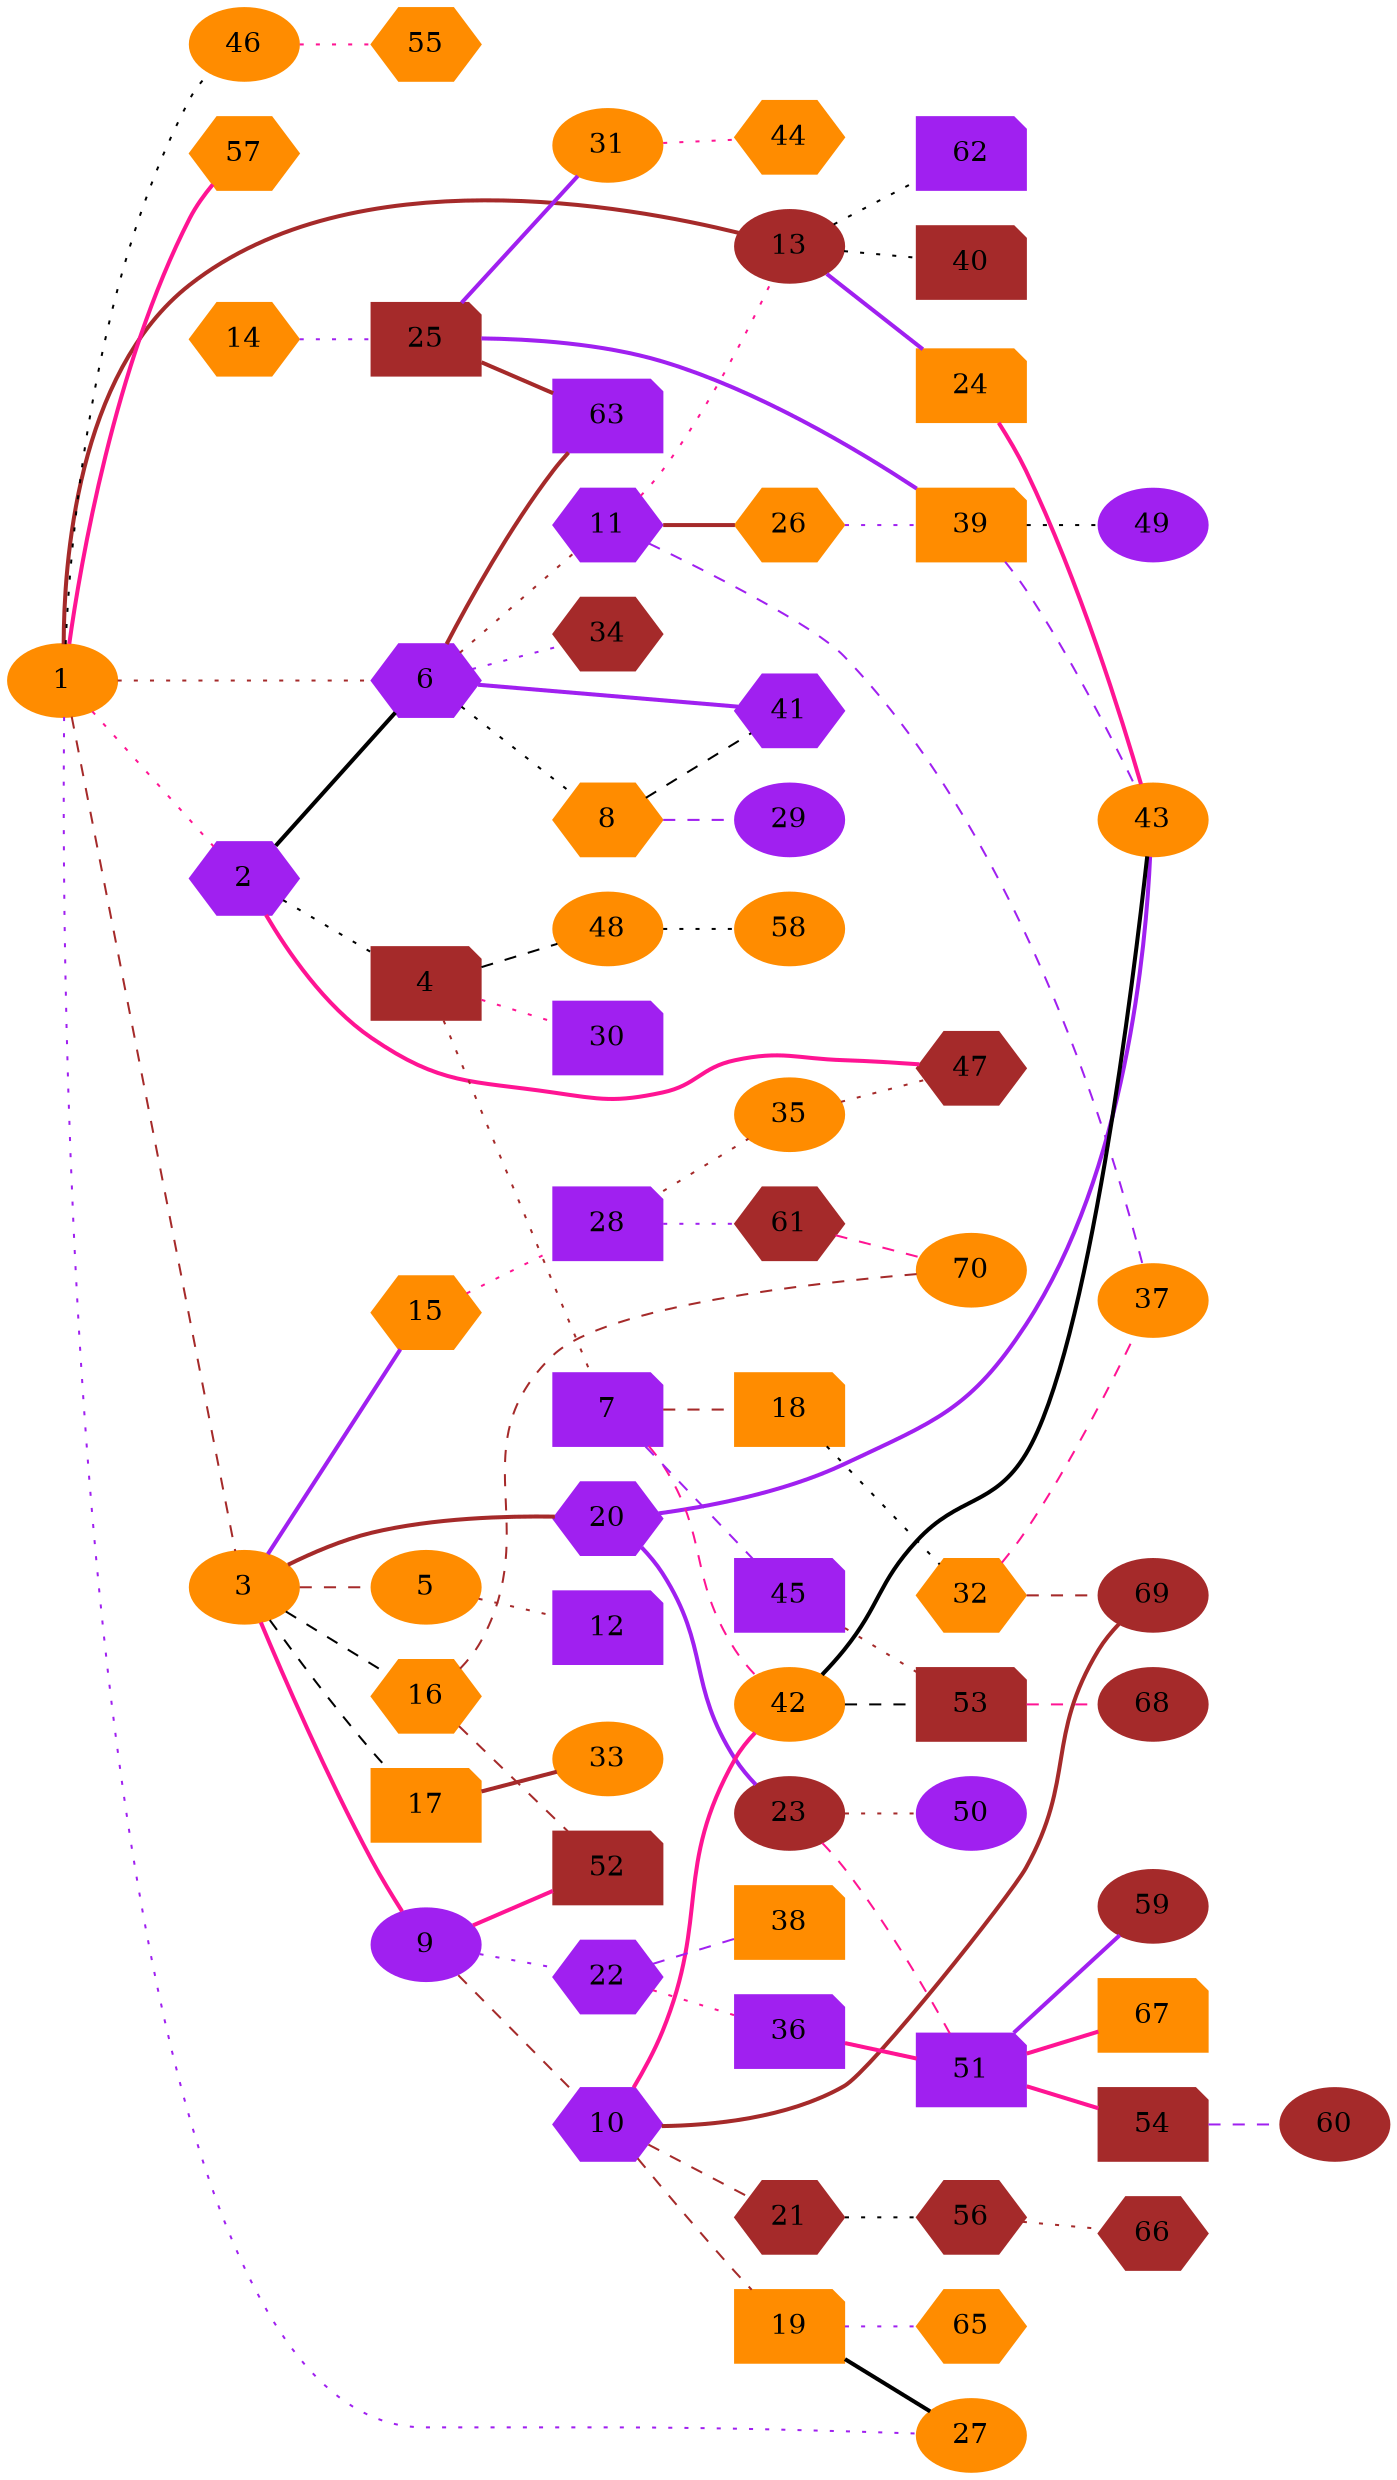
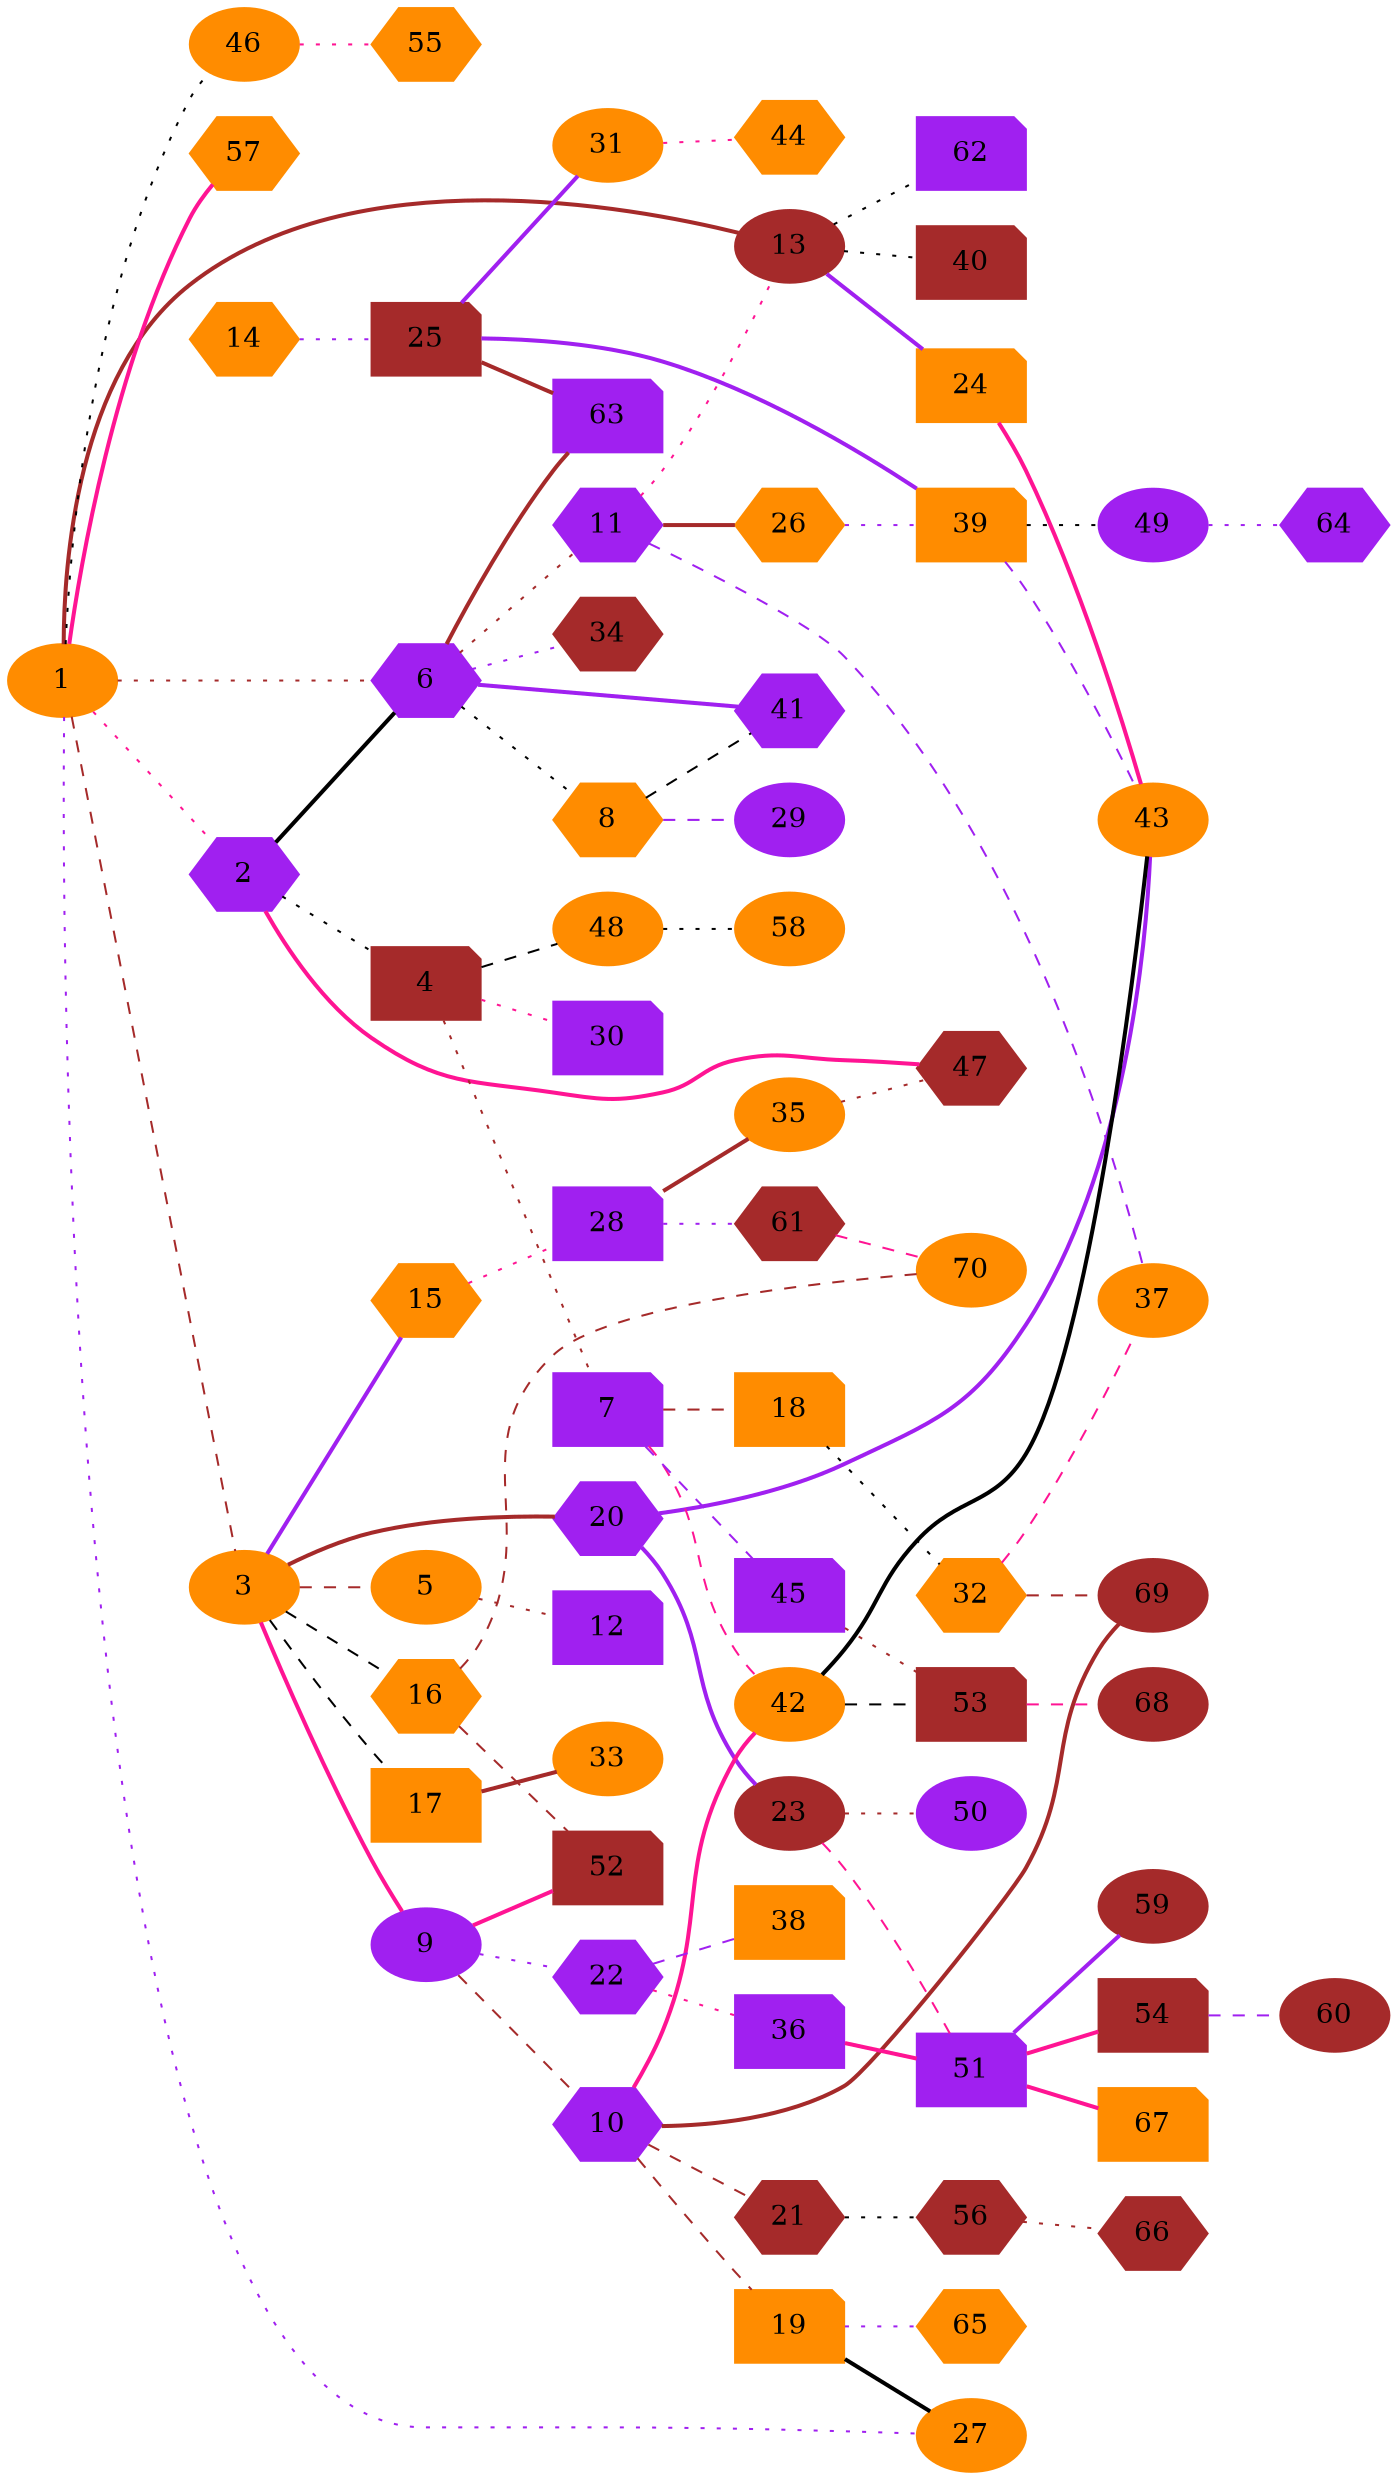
none -> (1335, 525)
(706, 1165) -> (706, 1165)
